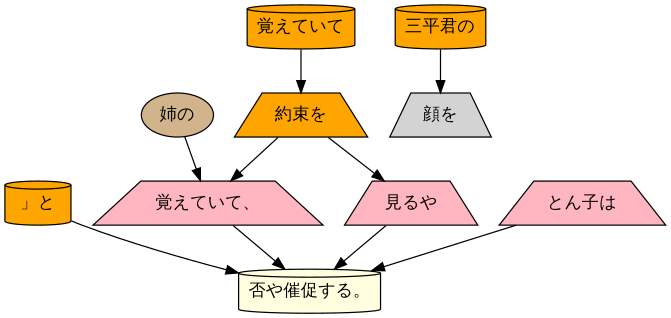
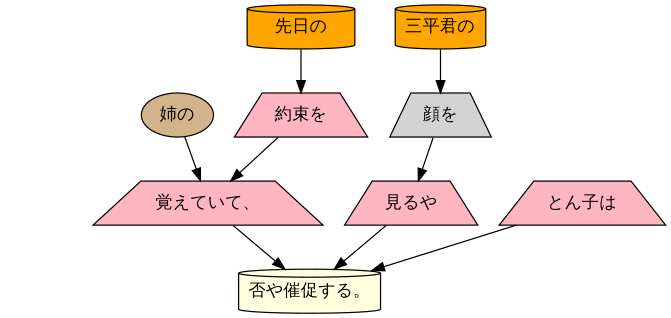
(301, 27) -> (301, 27)
(301, 115) -> (301, 115)
(351, 155) -> (428, 153)
(38, 203) -> none
